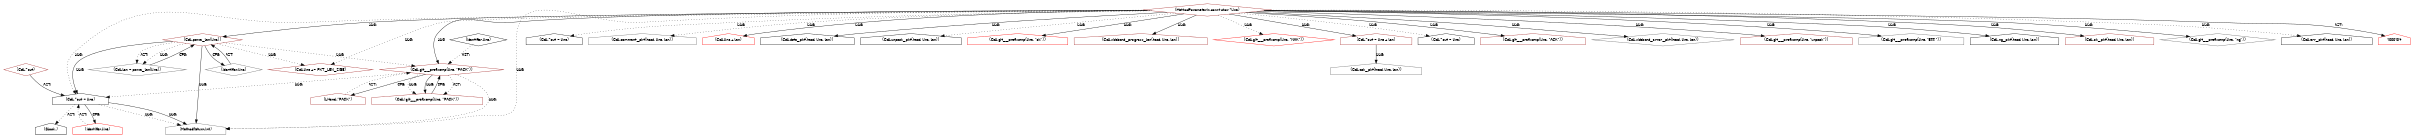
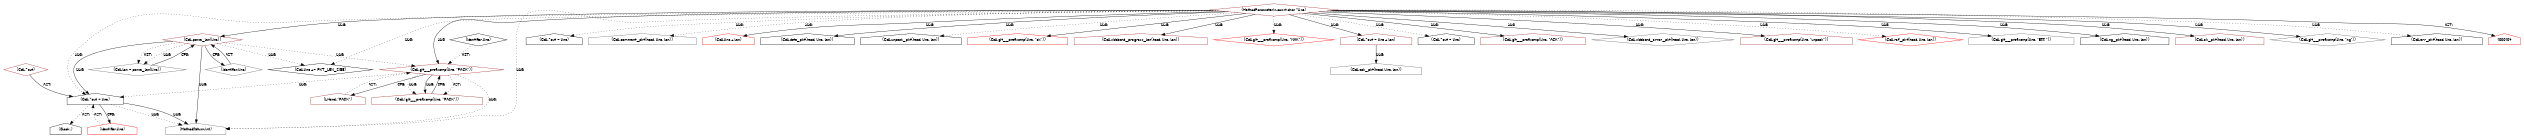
none -> (1911, 40)
(321, 70) -> (321, 70)
